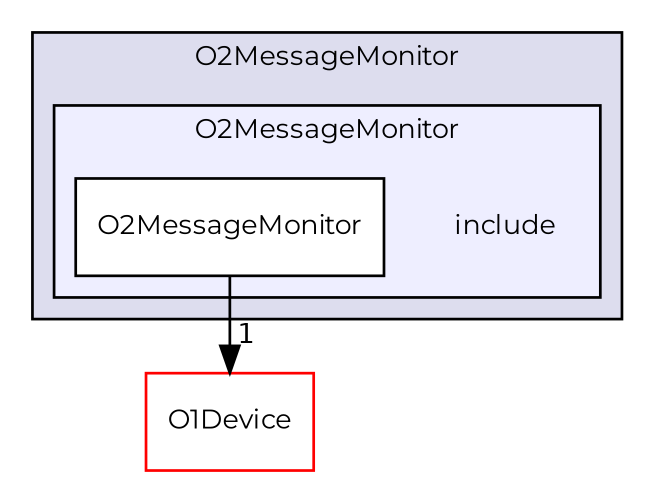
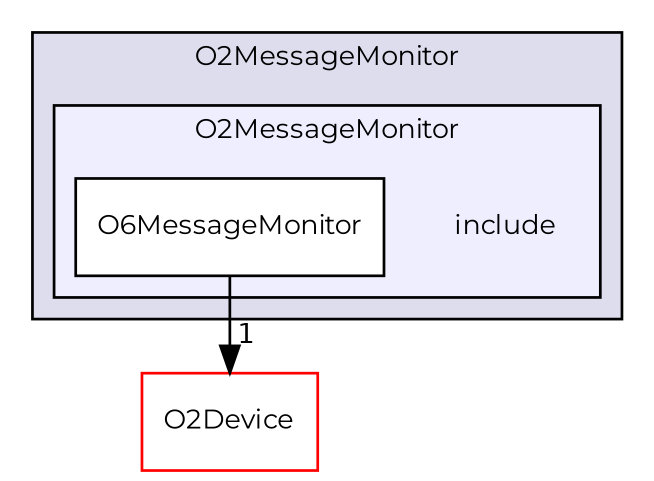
(230, 227) -> (230, 227)
(230, 422) -> (230, 422)
